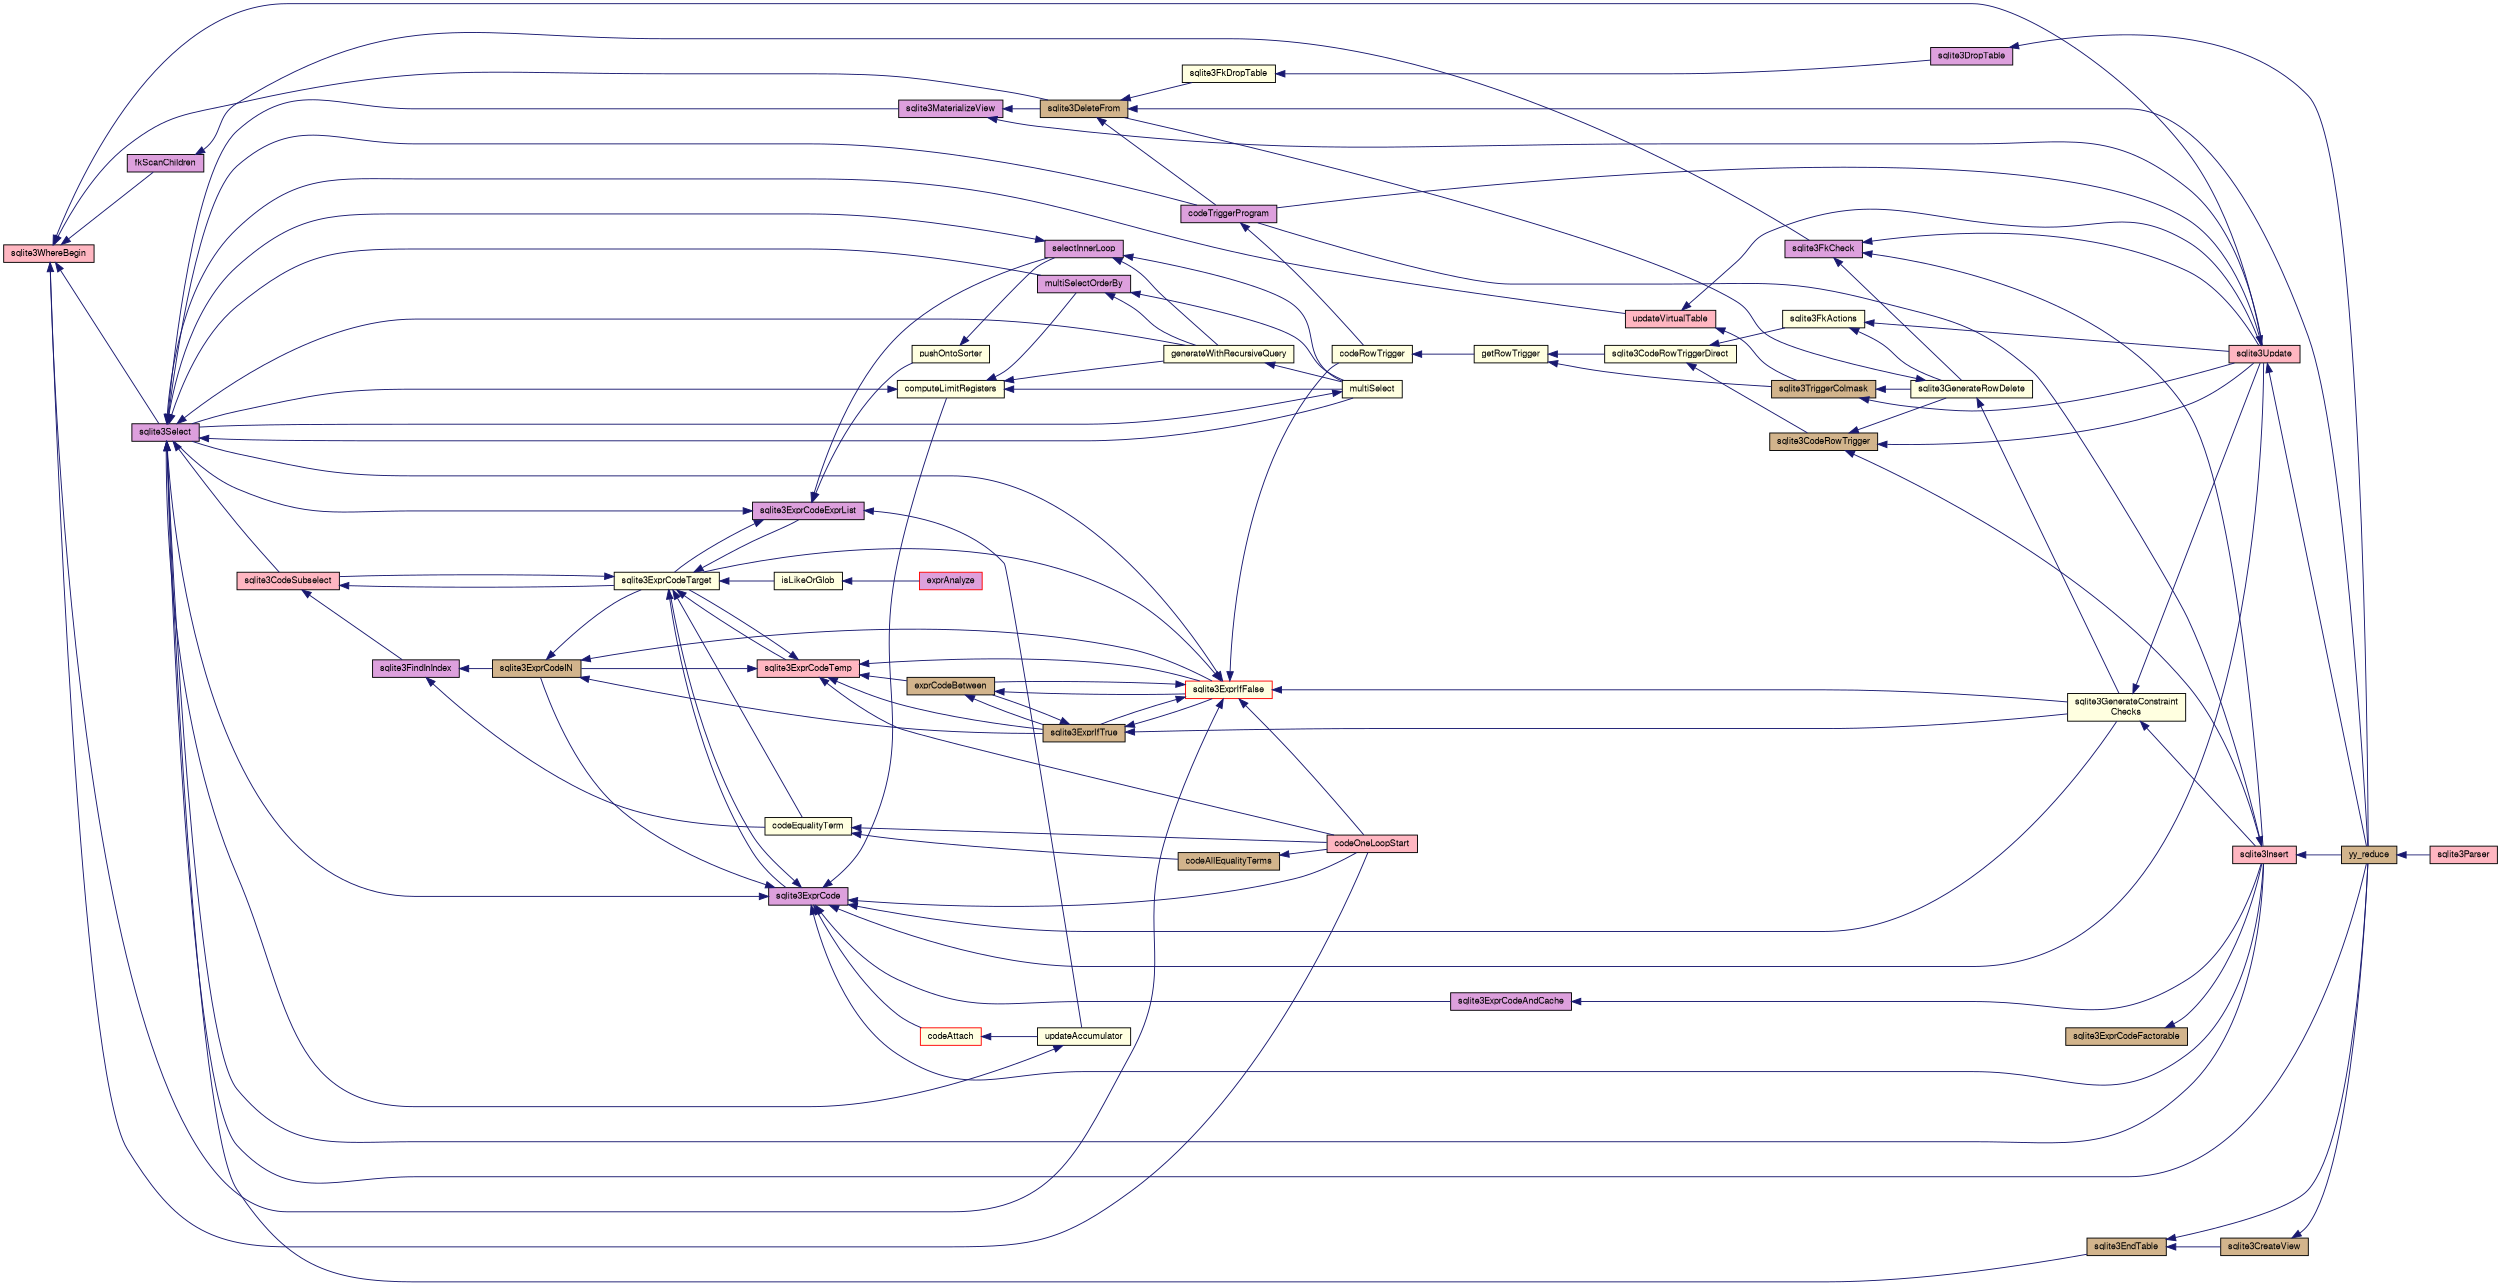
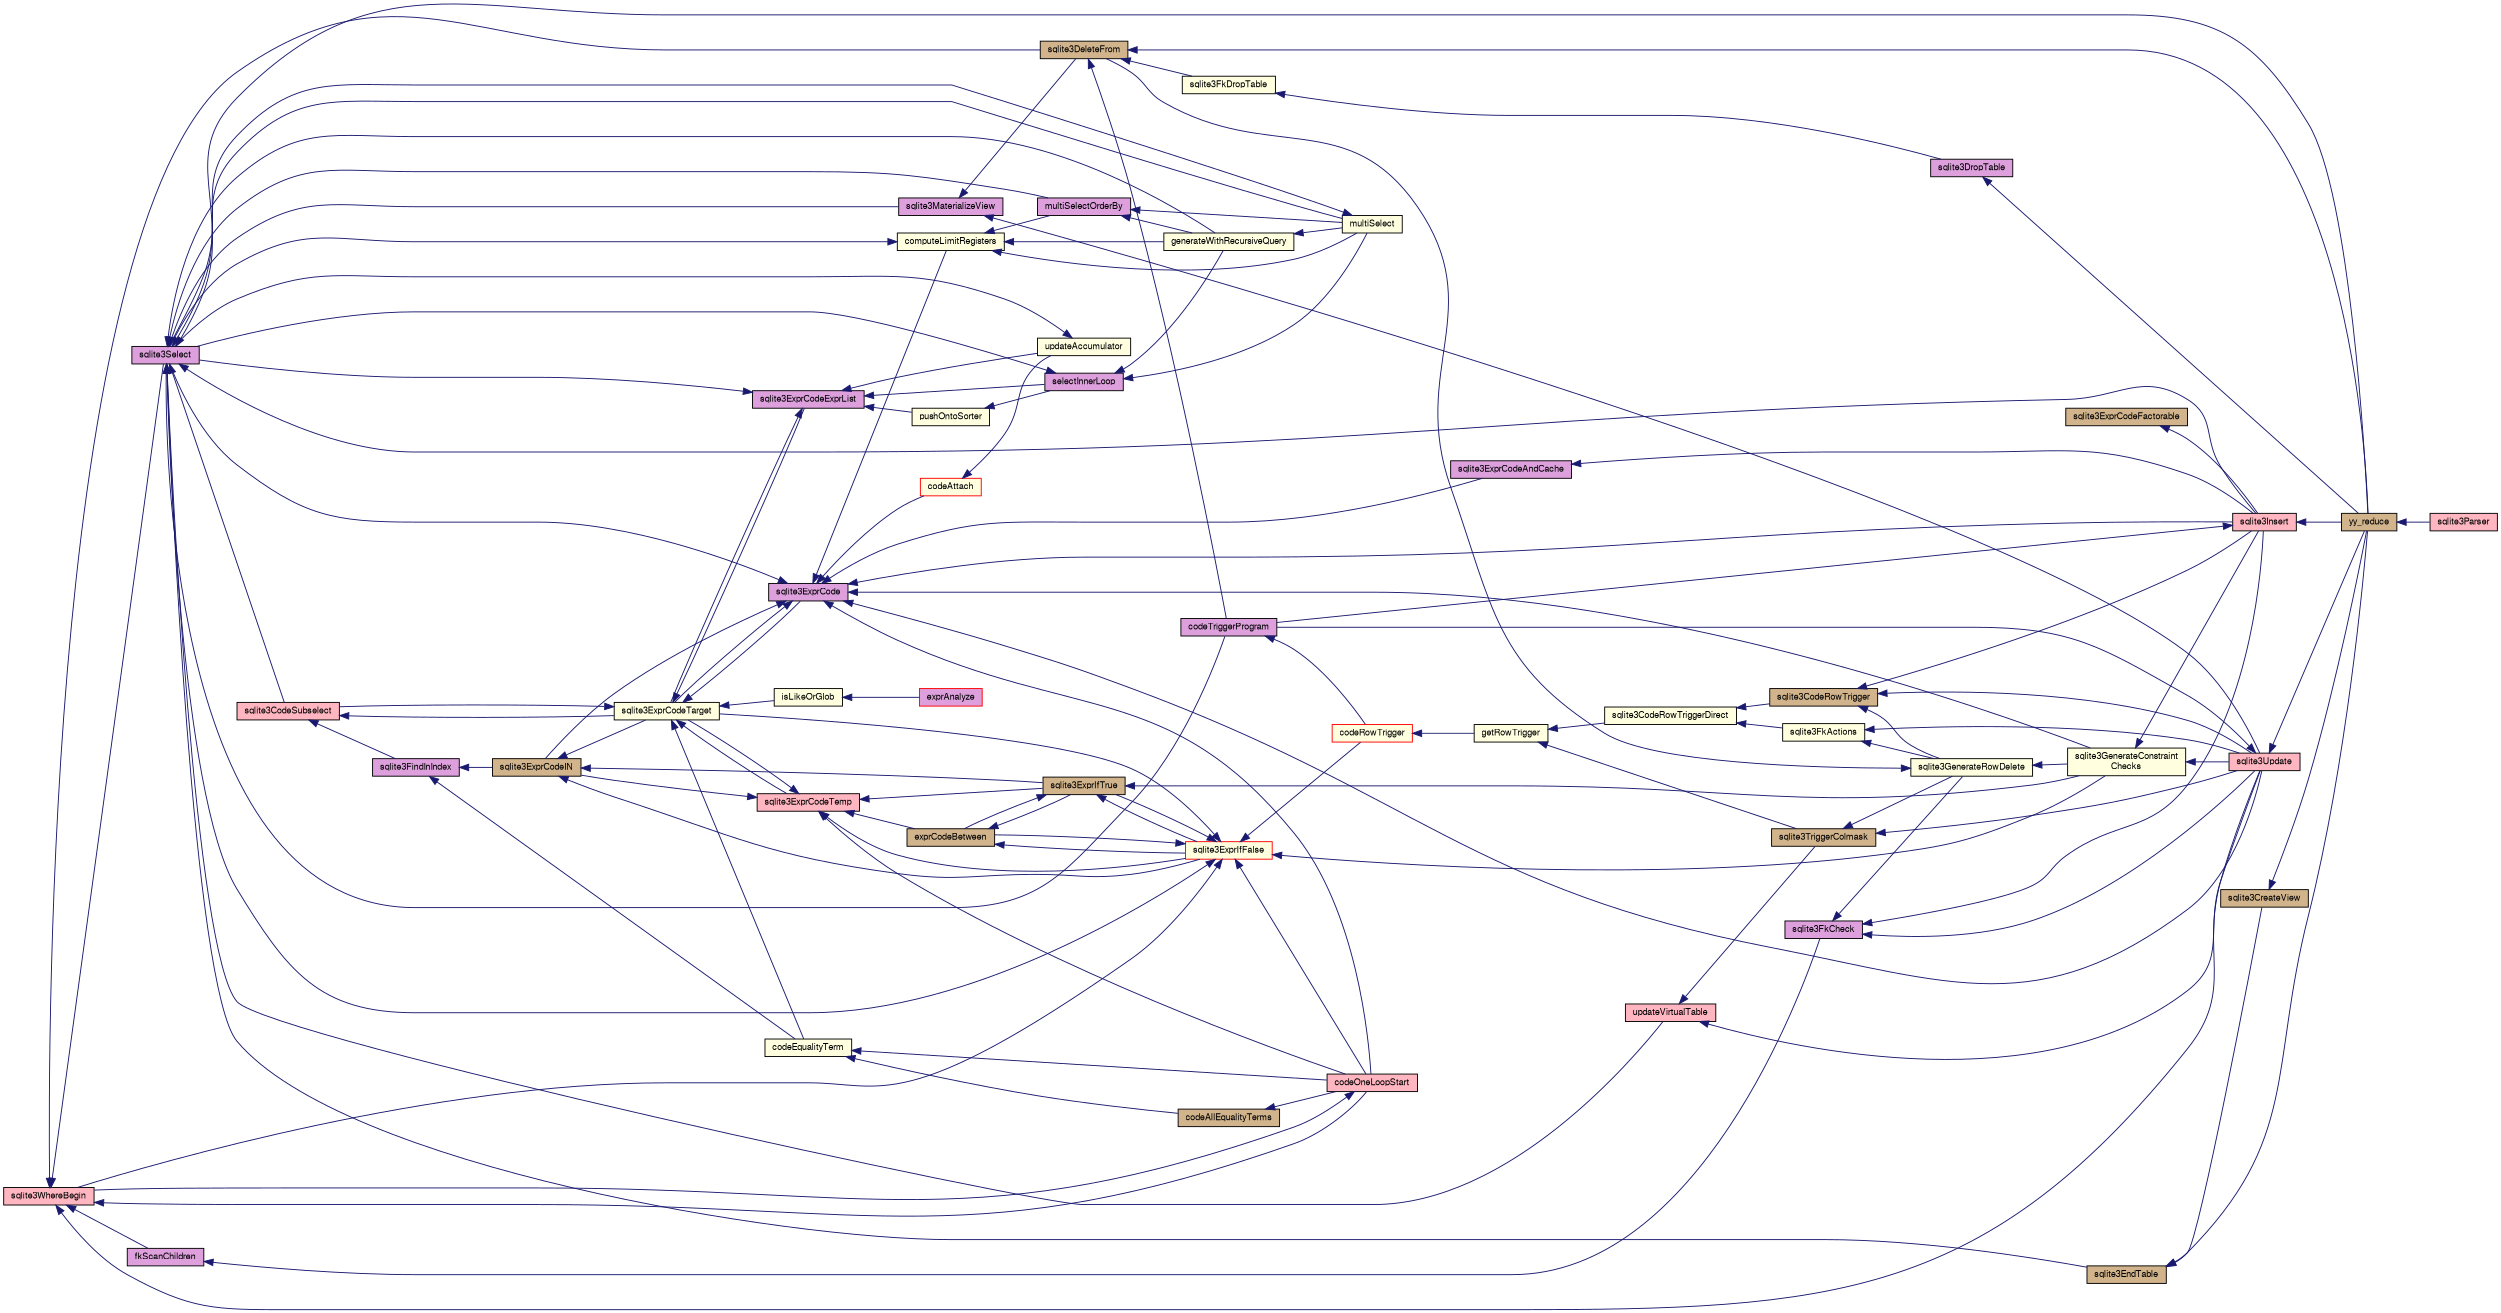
(1372, 354) -> (1372, 733)
none -> (729, 1193)
